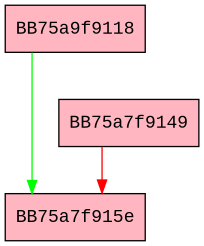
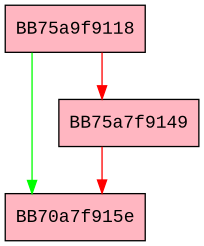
none -> (102, 69)
(75, 217) -> (75, 217)
